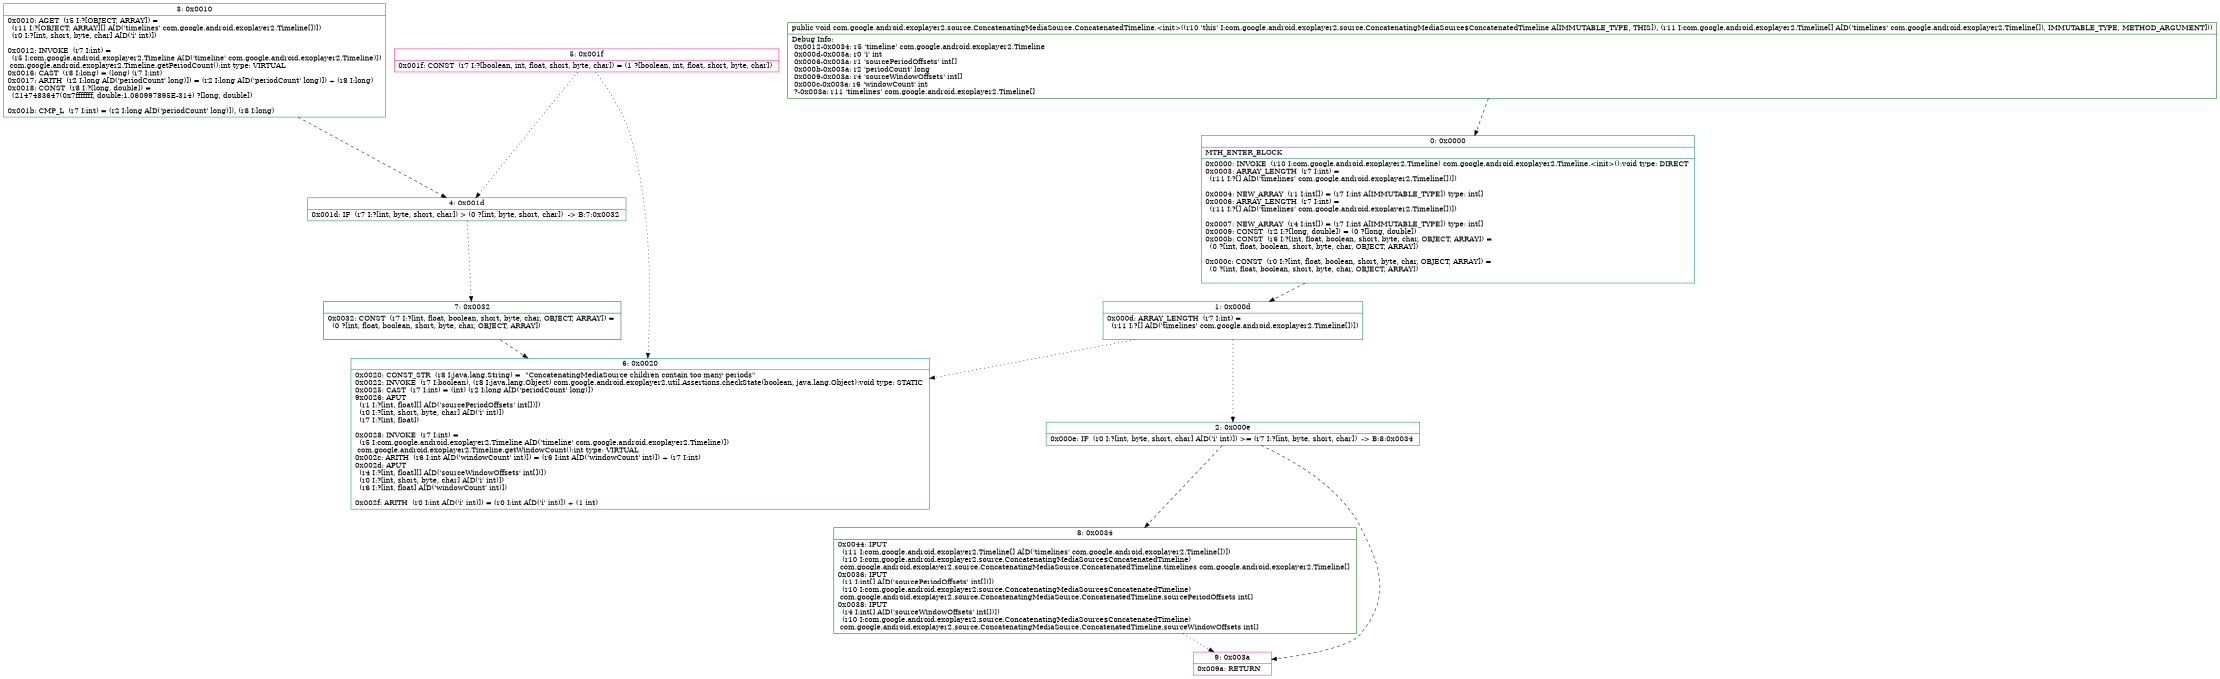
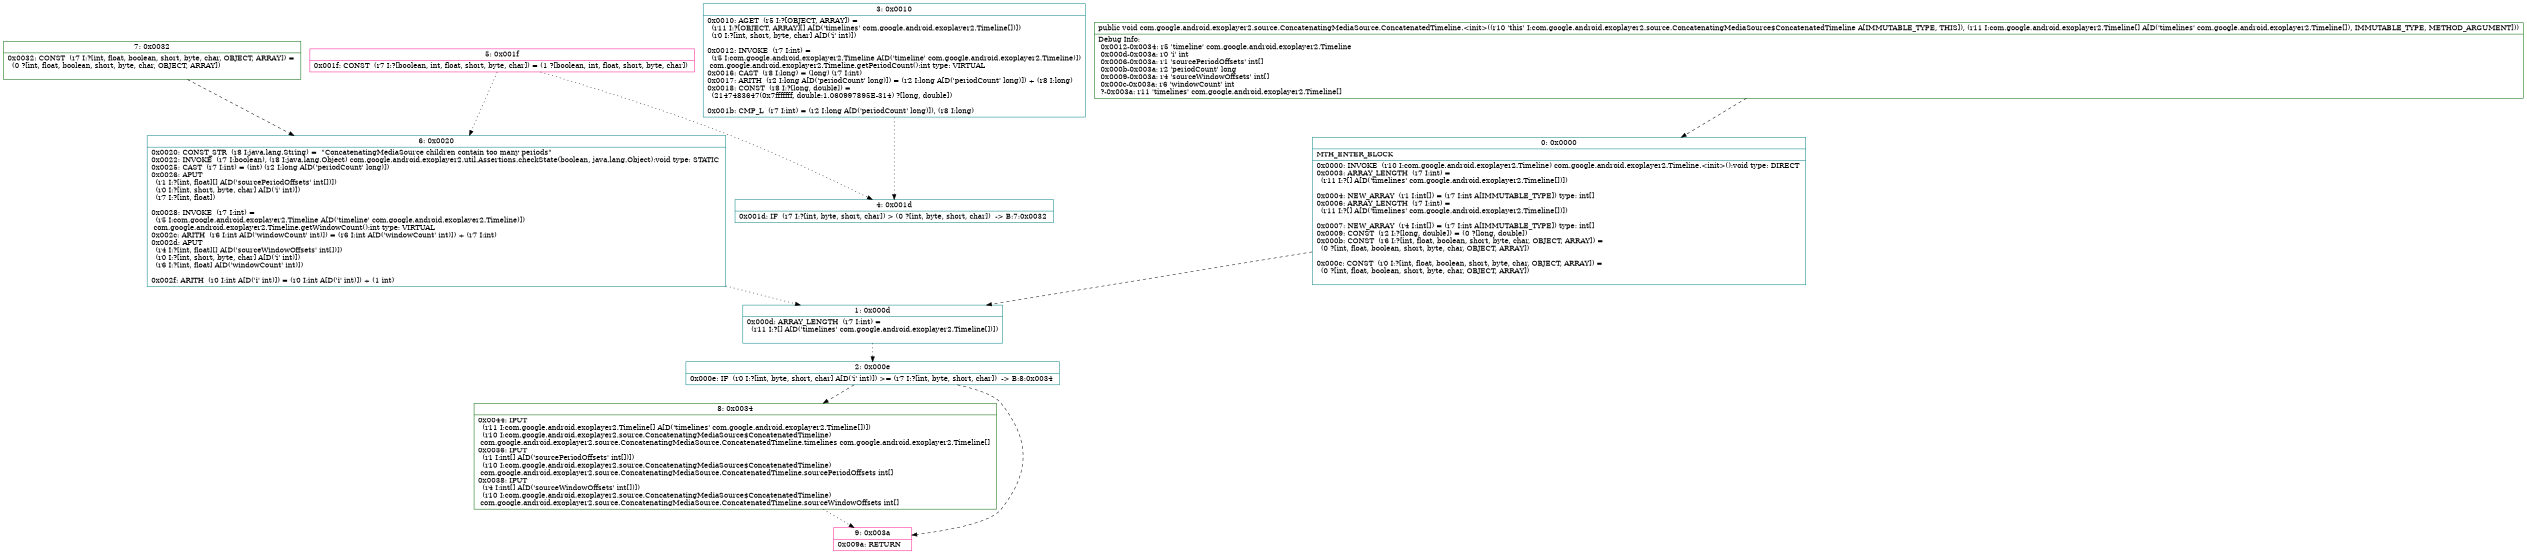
(370, 156) -> (894, 156)
(469, 259) -> none
(1035, 359) -> (761, 295)
(383, 398) -> (179, 175)
